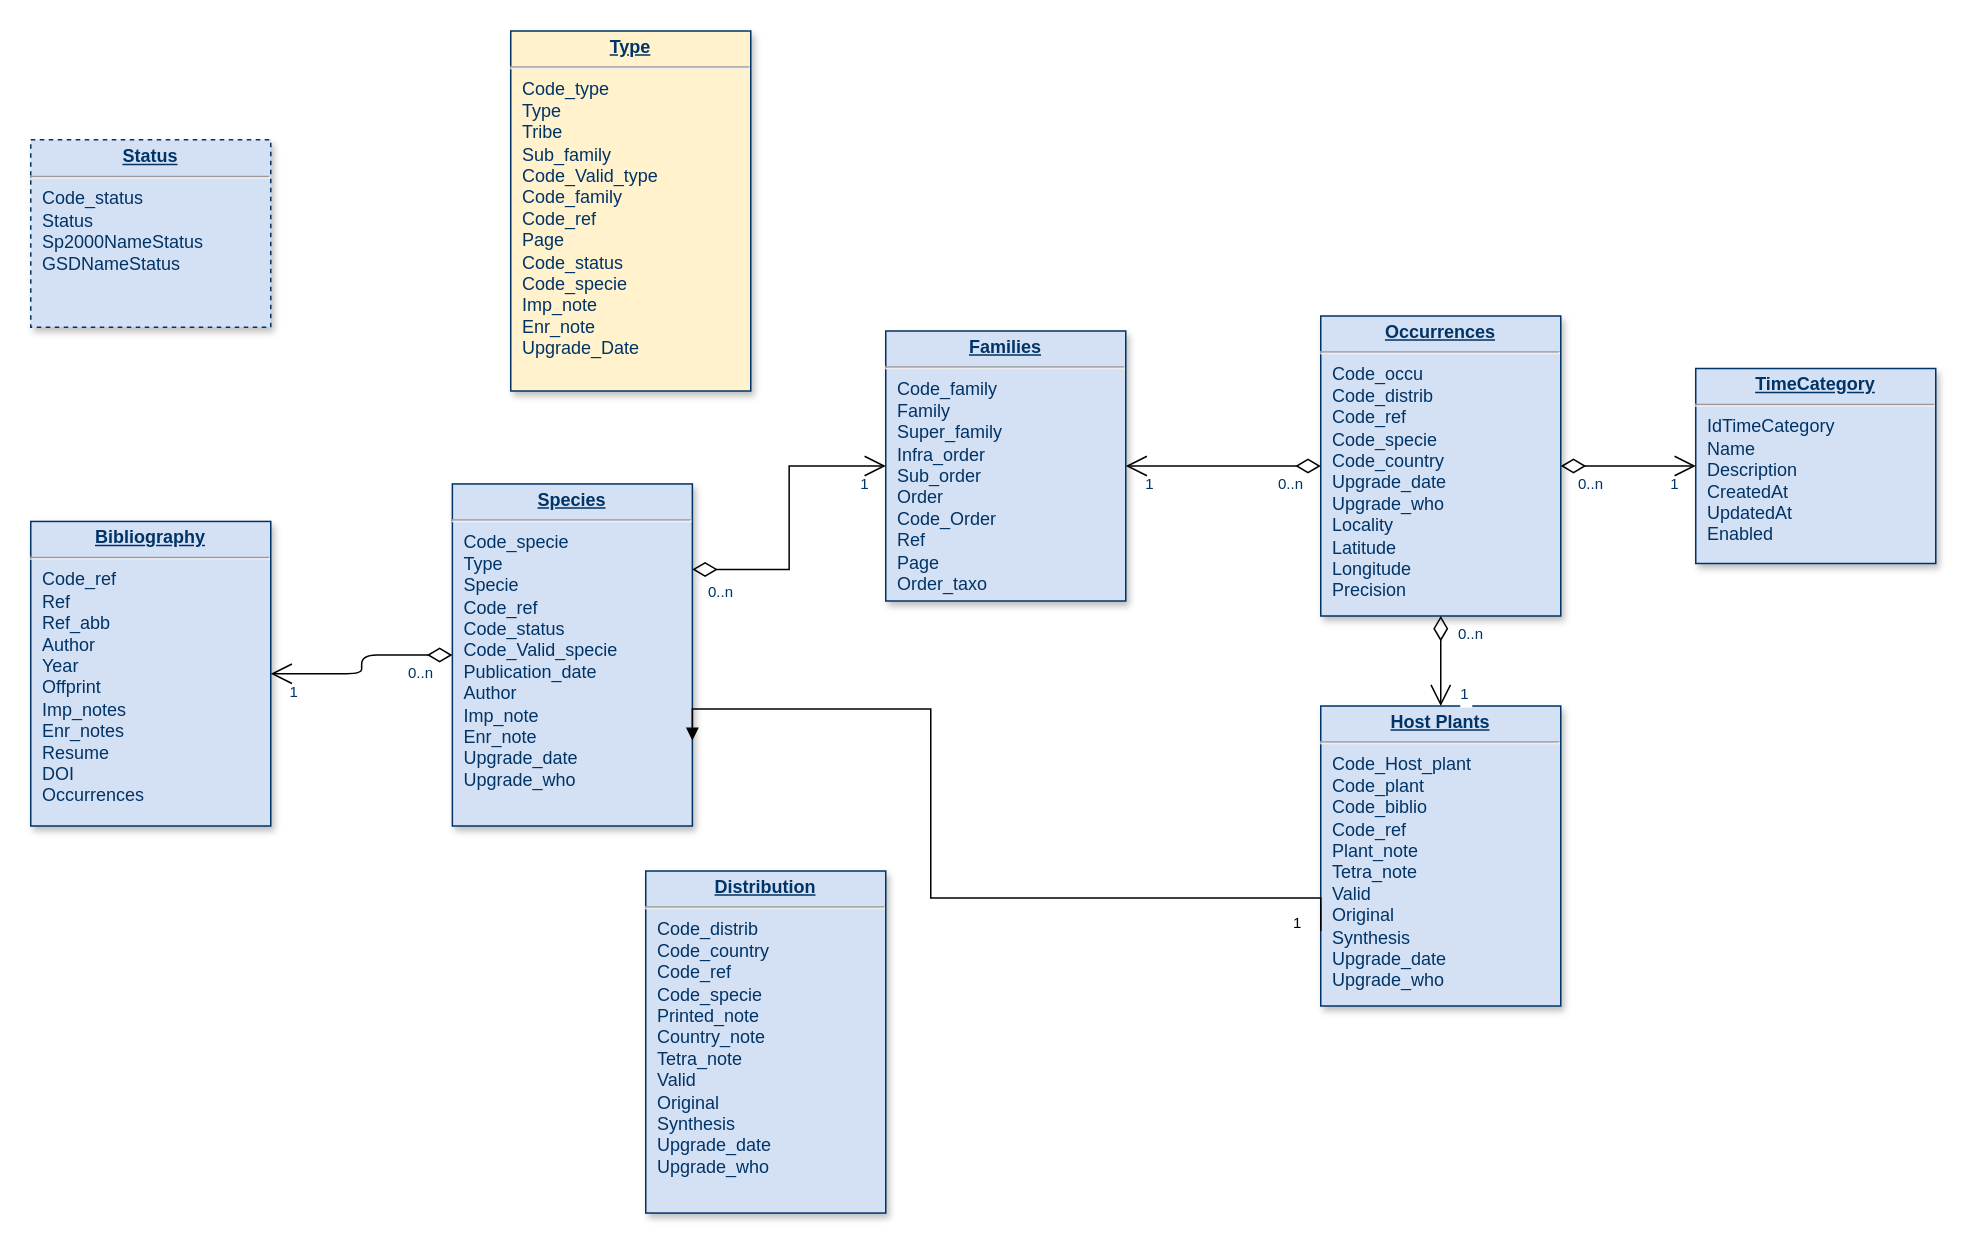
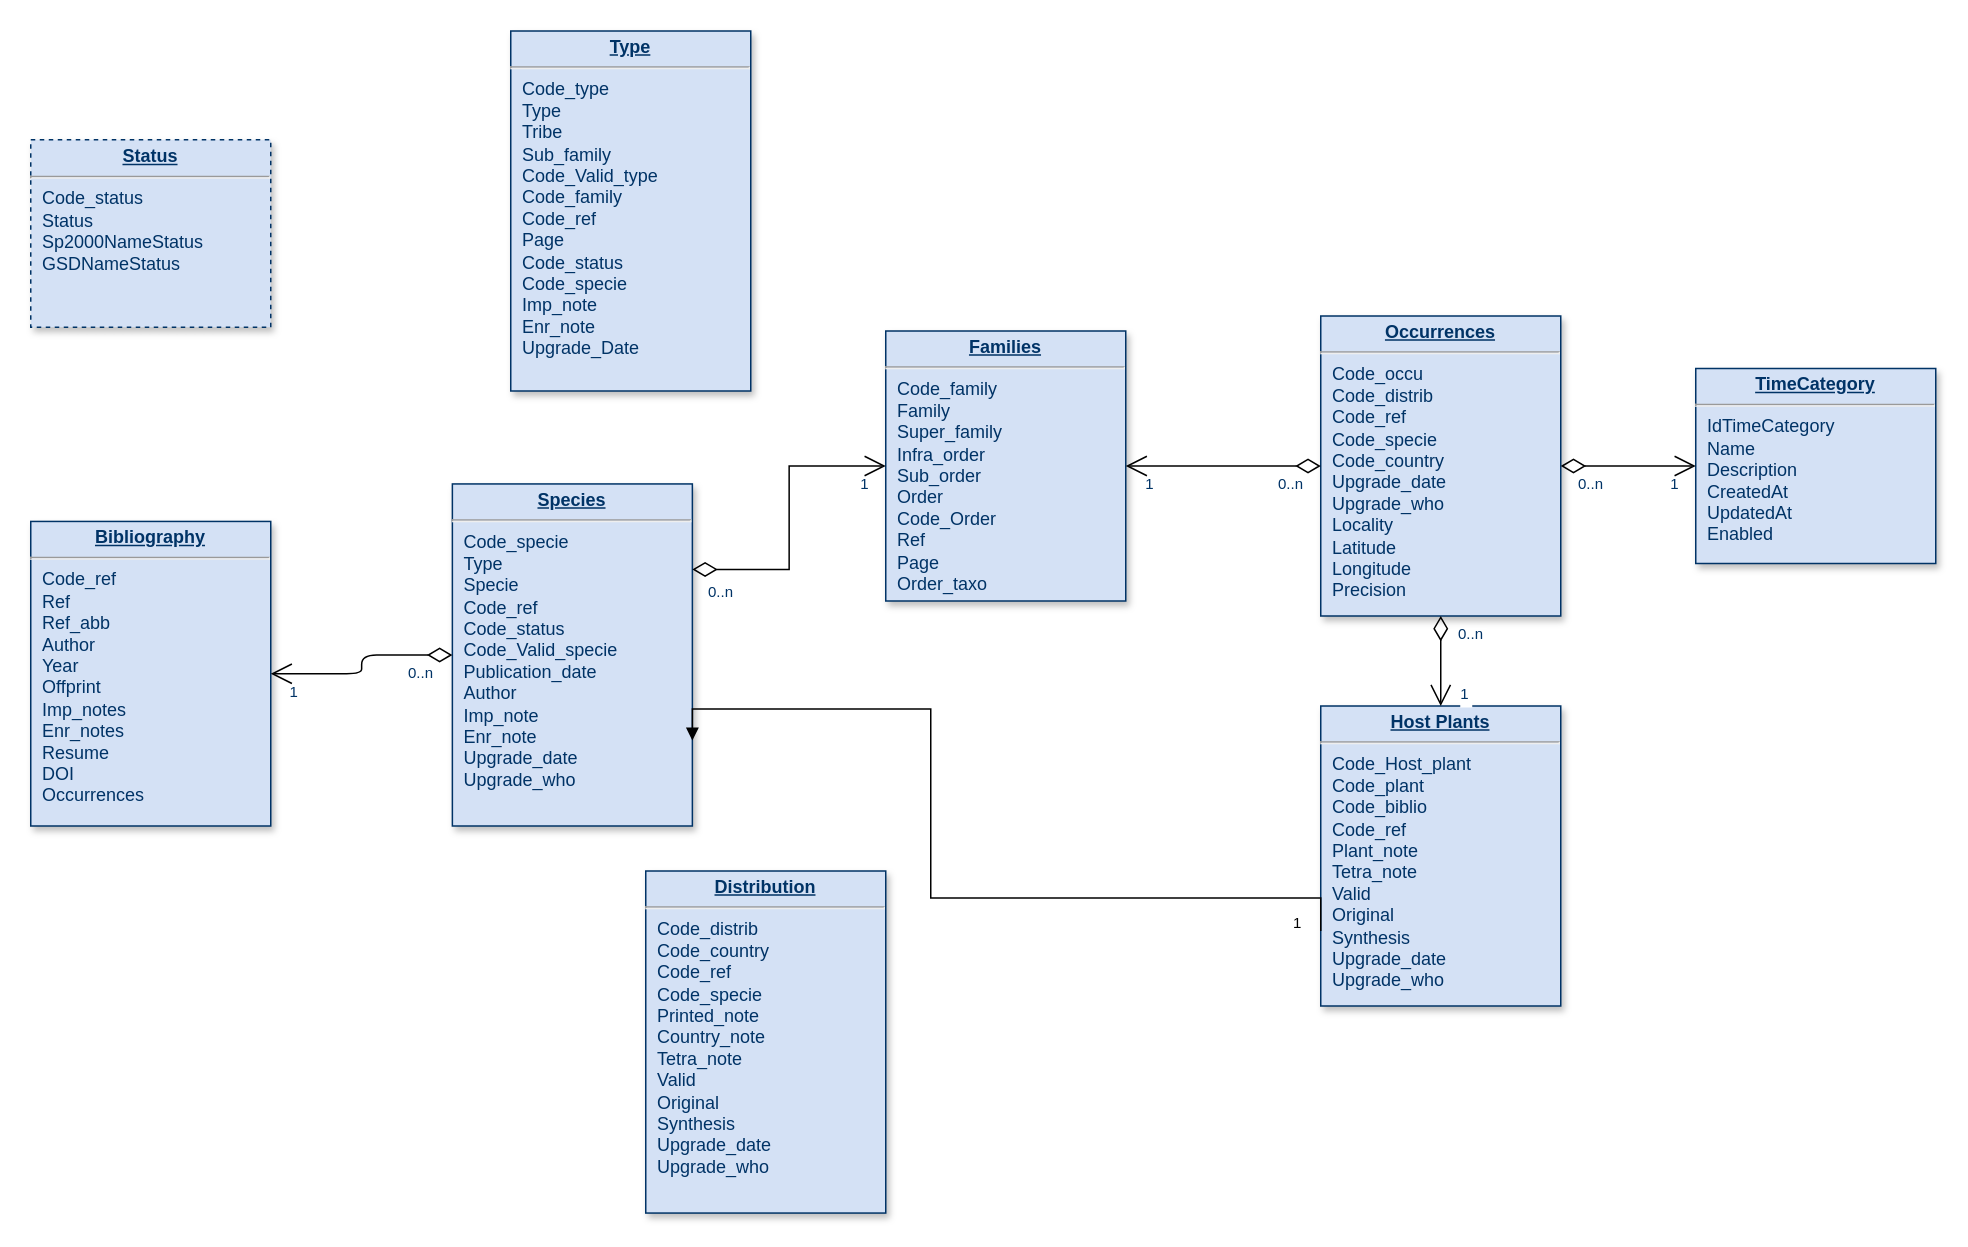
(631, 211) -> (631, 211)
